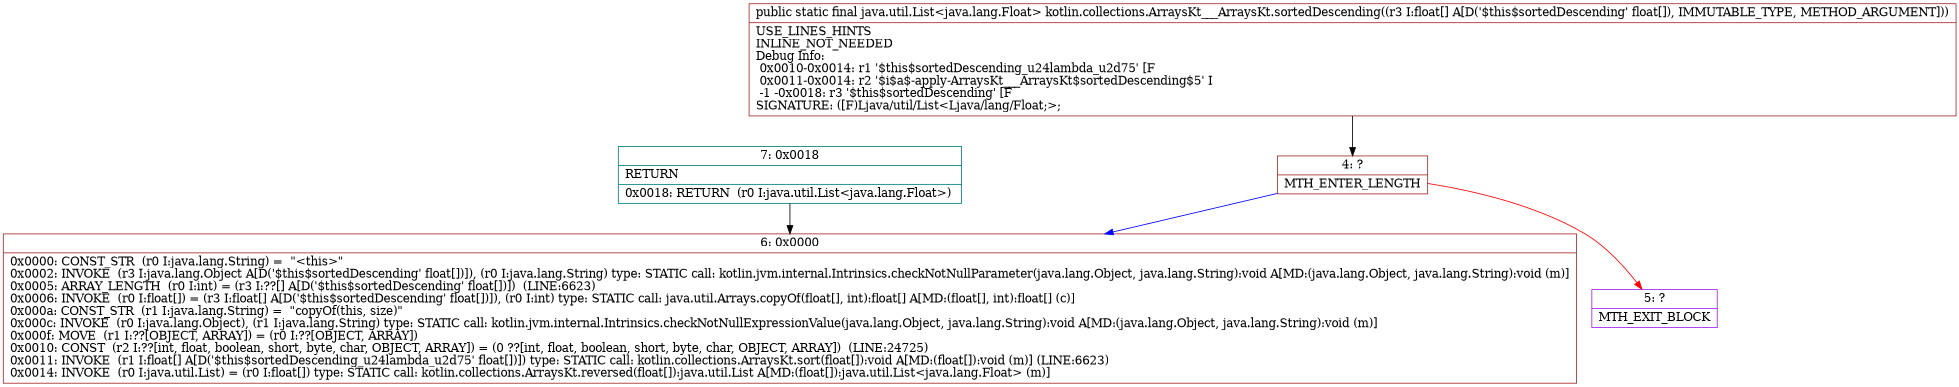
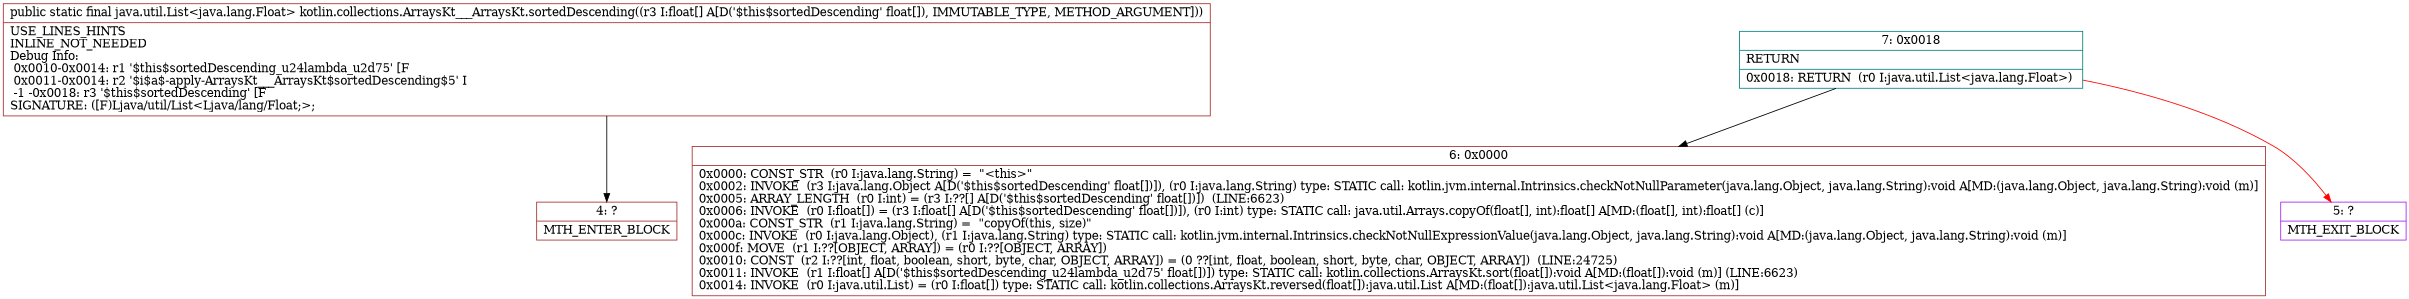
(1353, 184) -> (607, 230)
(1195, 213) -> none
(1542, 213) -> (2215, 118)
